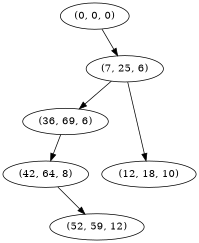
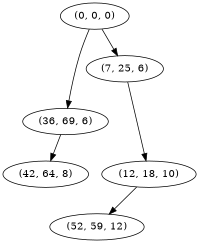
(98, 93) -> (77, 64)
(69, 198) -> (126, 198)
